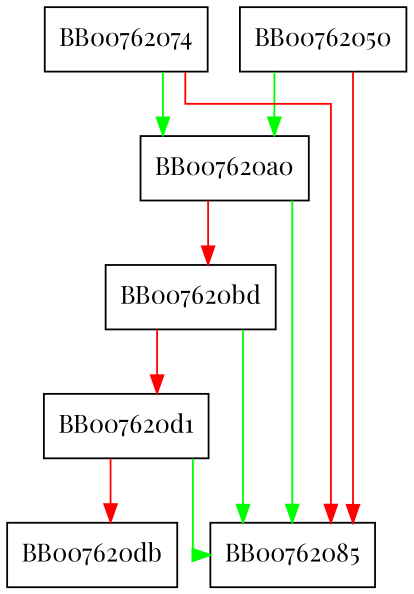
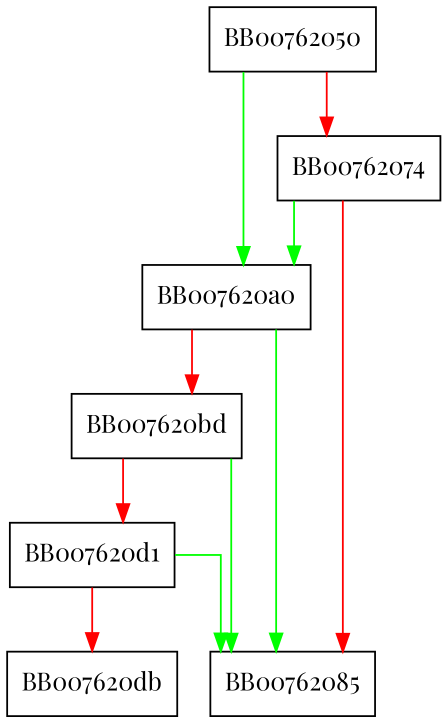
(353, 288) -> (327, 95)
